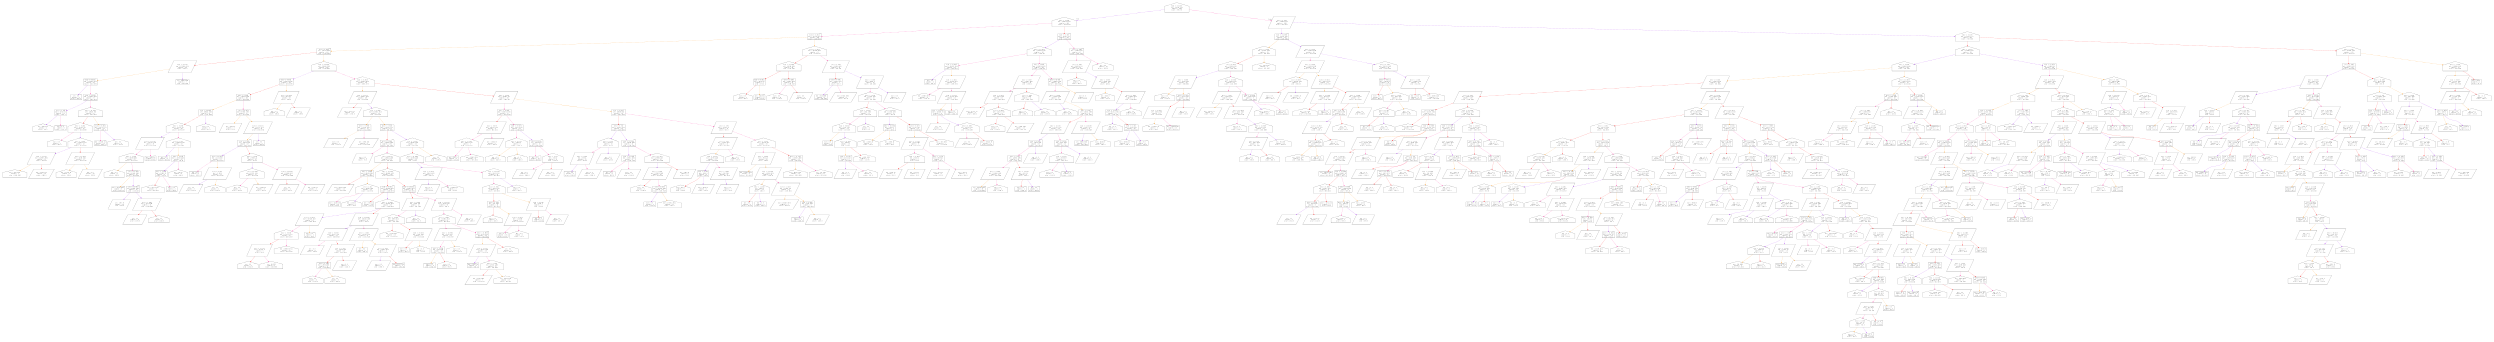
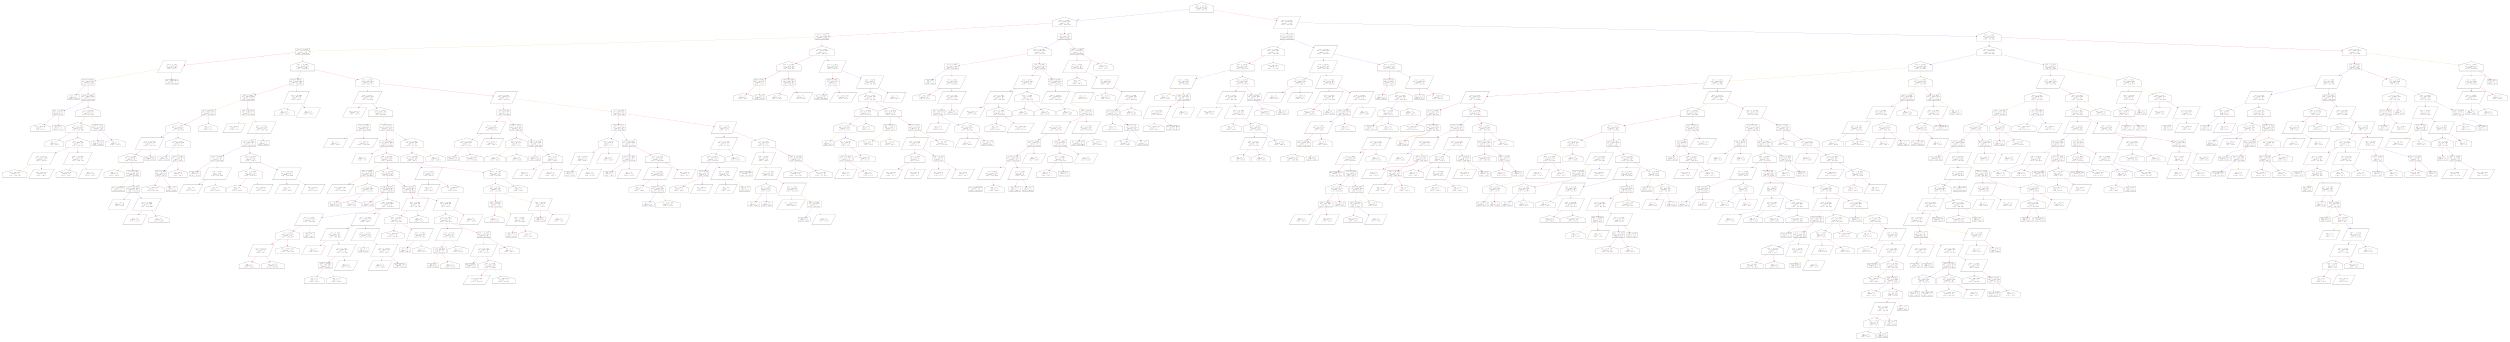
none -> (745, 189)
none -> (2321, 204)
